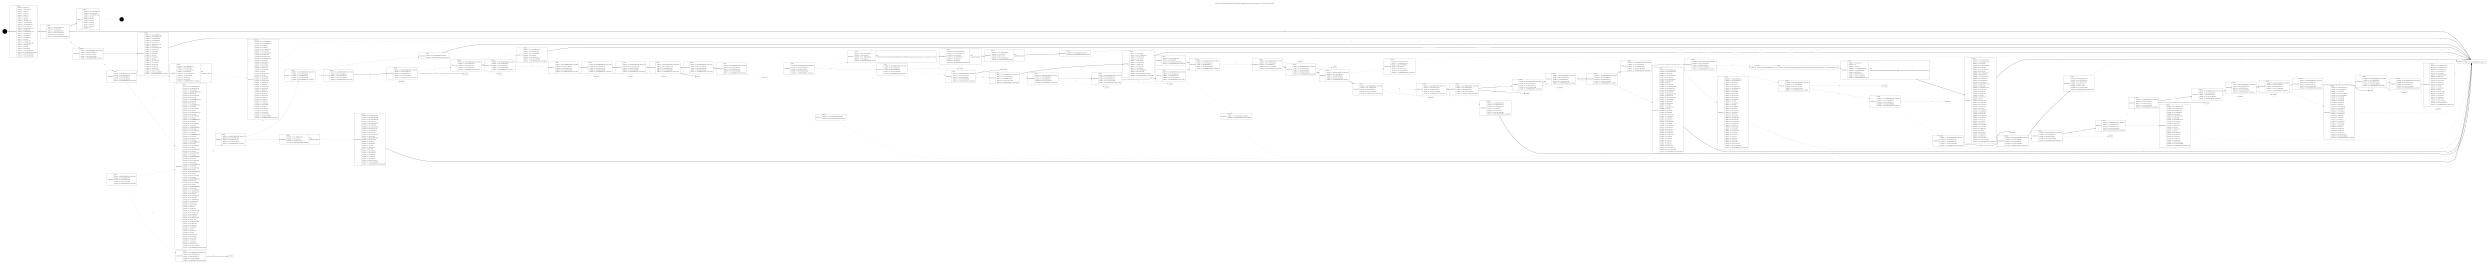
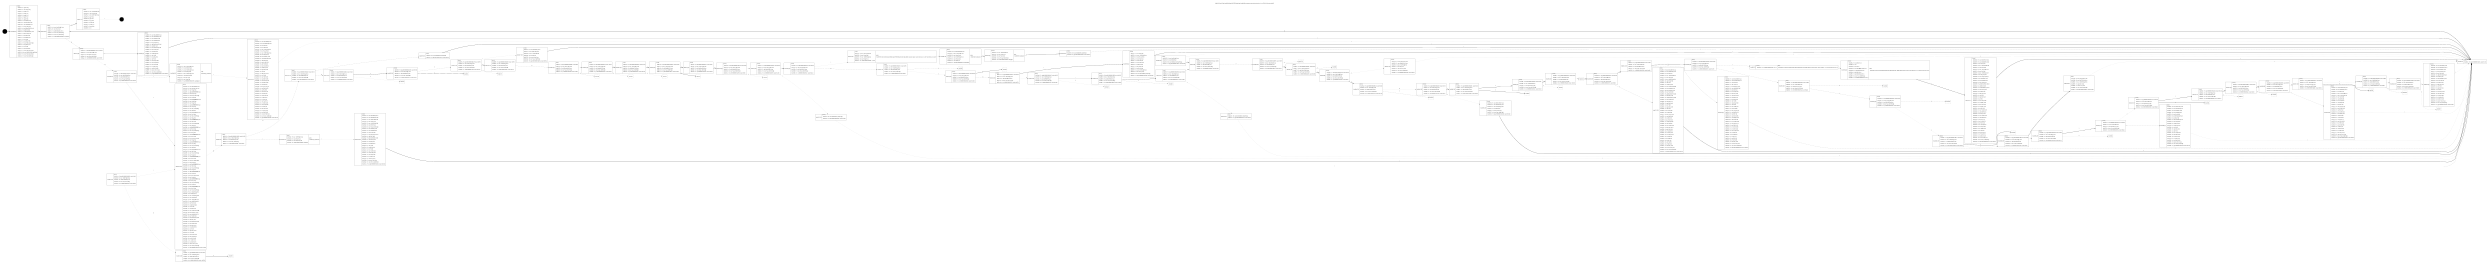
none -> (765, 69)
